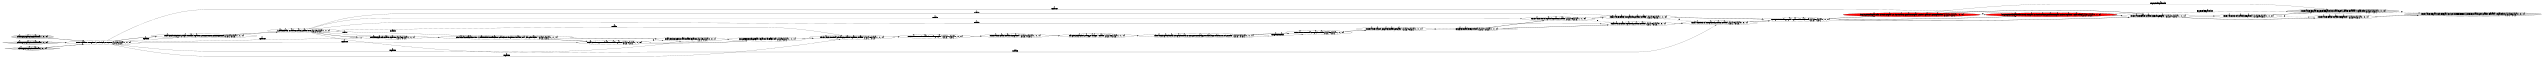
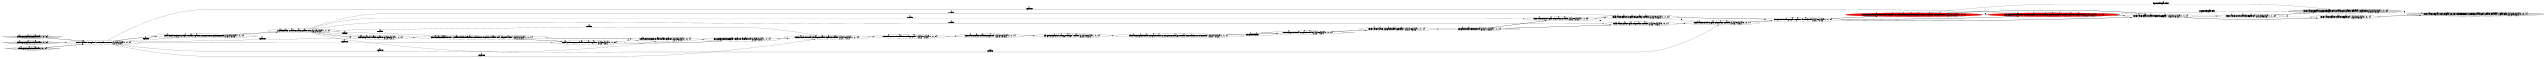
(1319, 32) -> (1308, 32)
(32, 37) -> (32, 37)
(393, 37) -> (380, 37)
